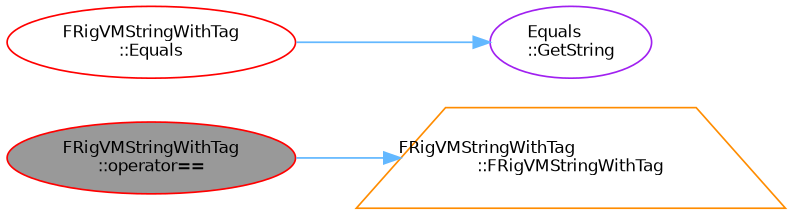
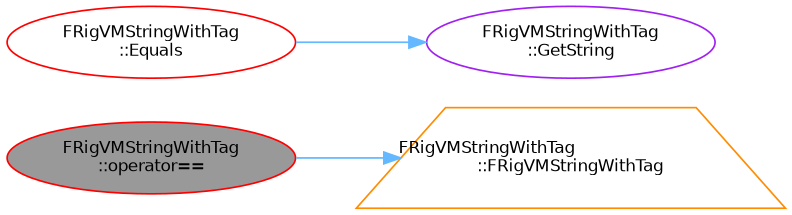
(571, 42) -> (571, 42)
